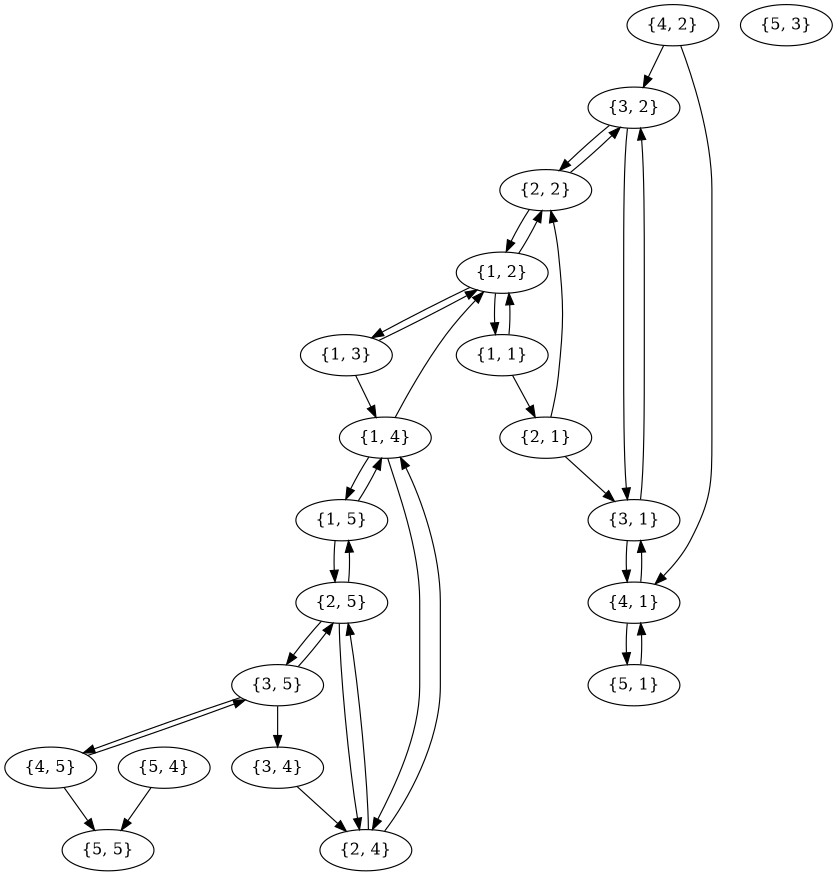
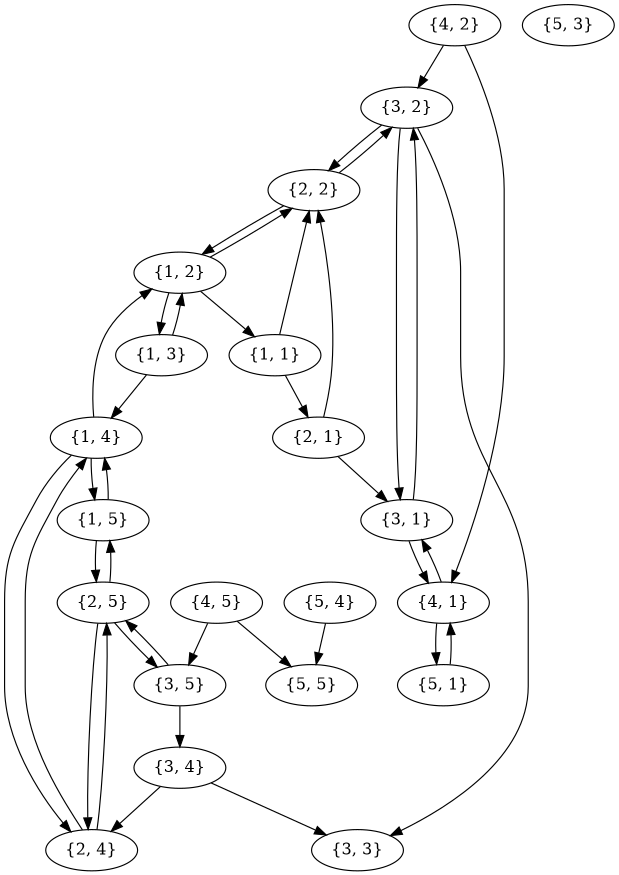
(510, 320) -> (293, 278)
(167, 723) -> none
none -> (358, 850)
